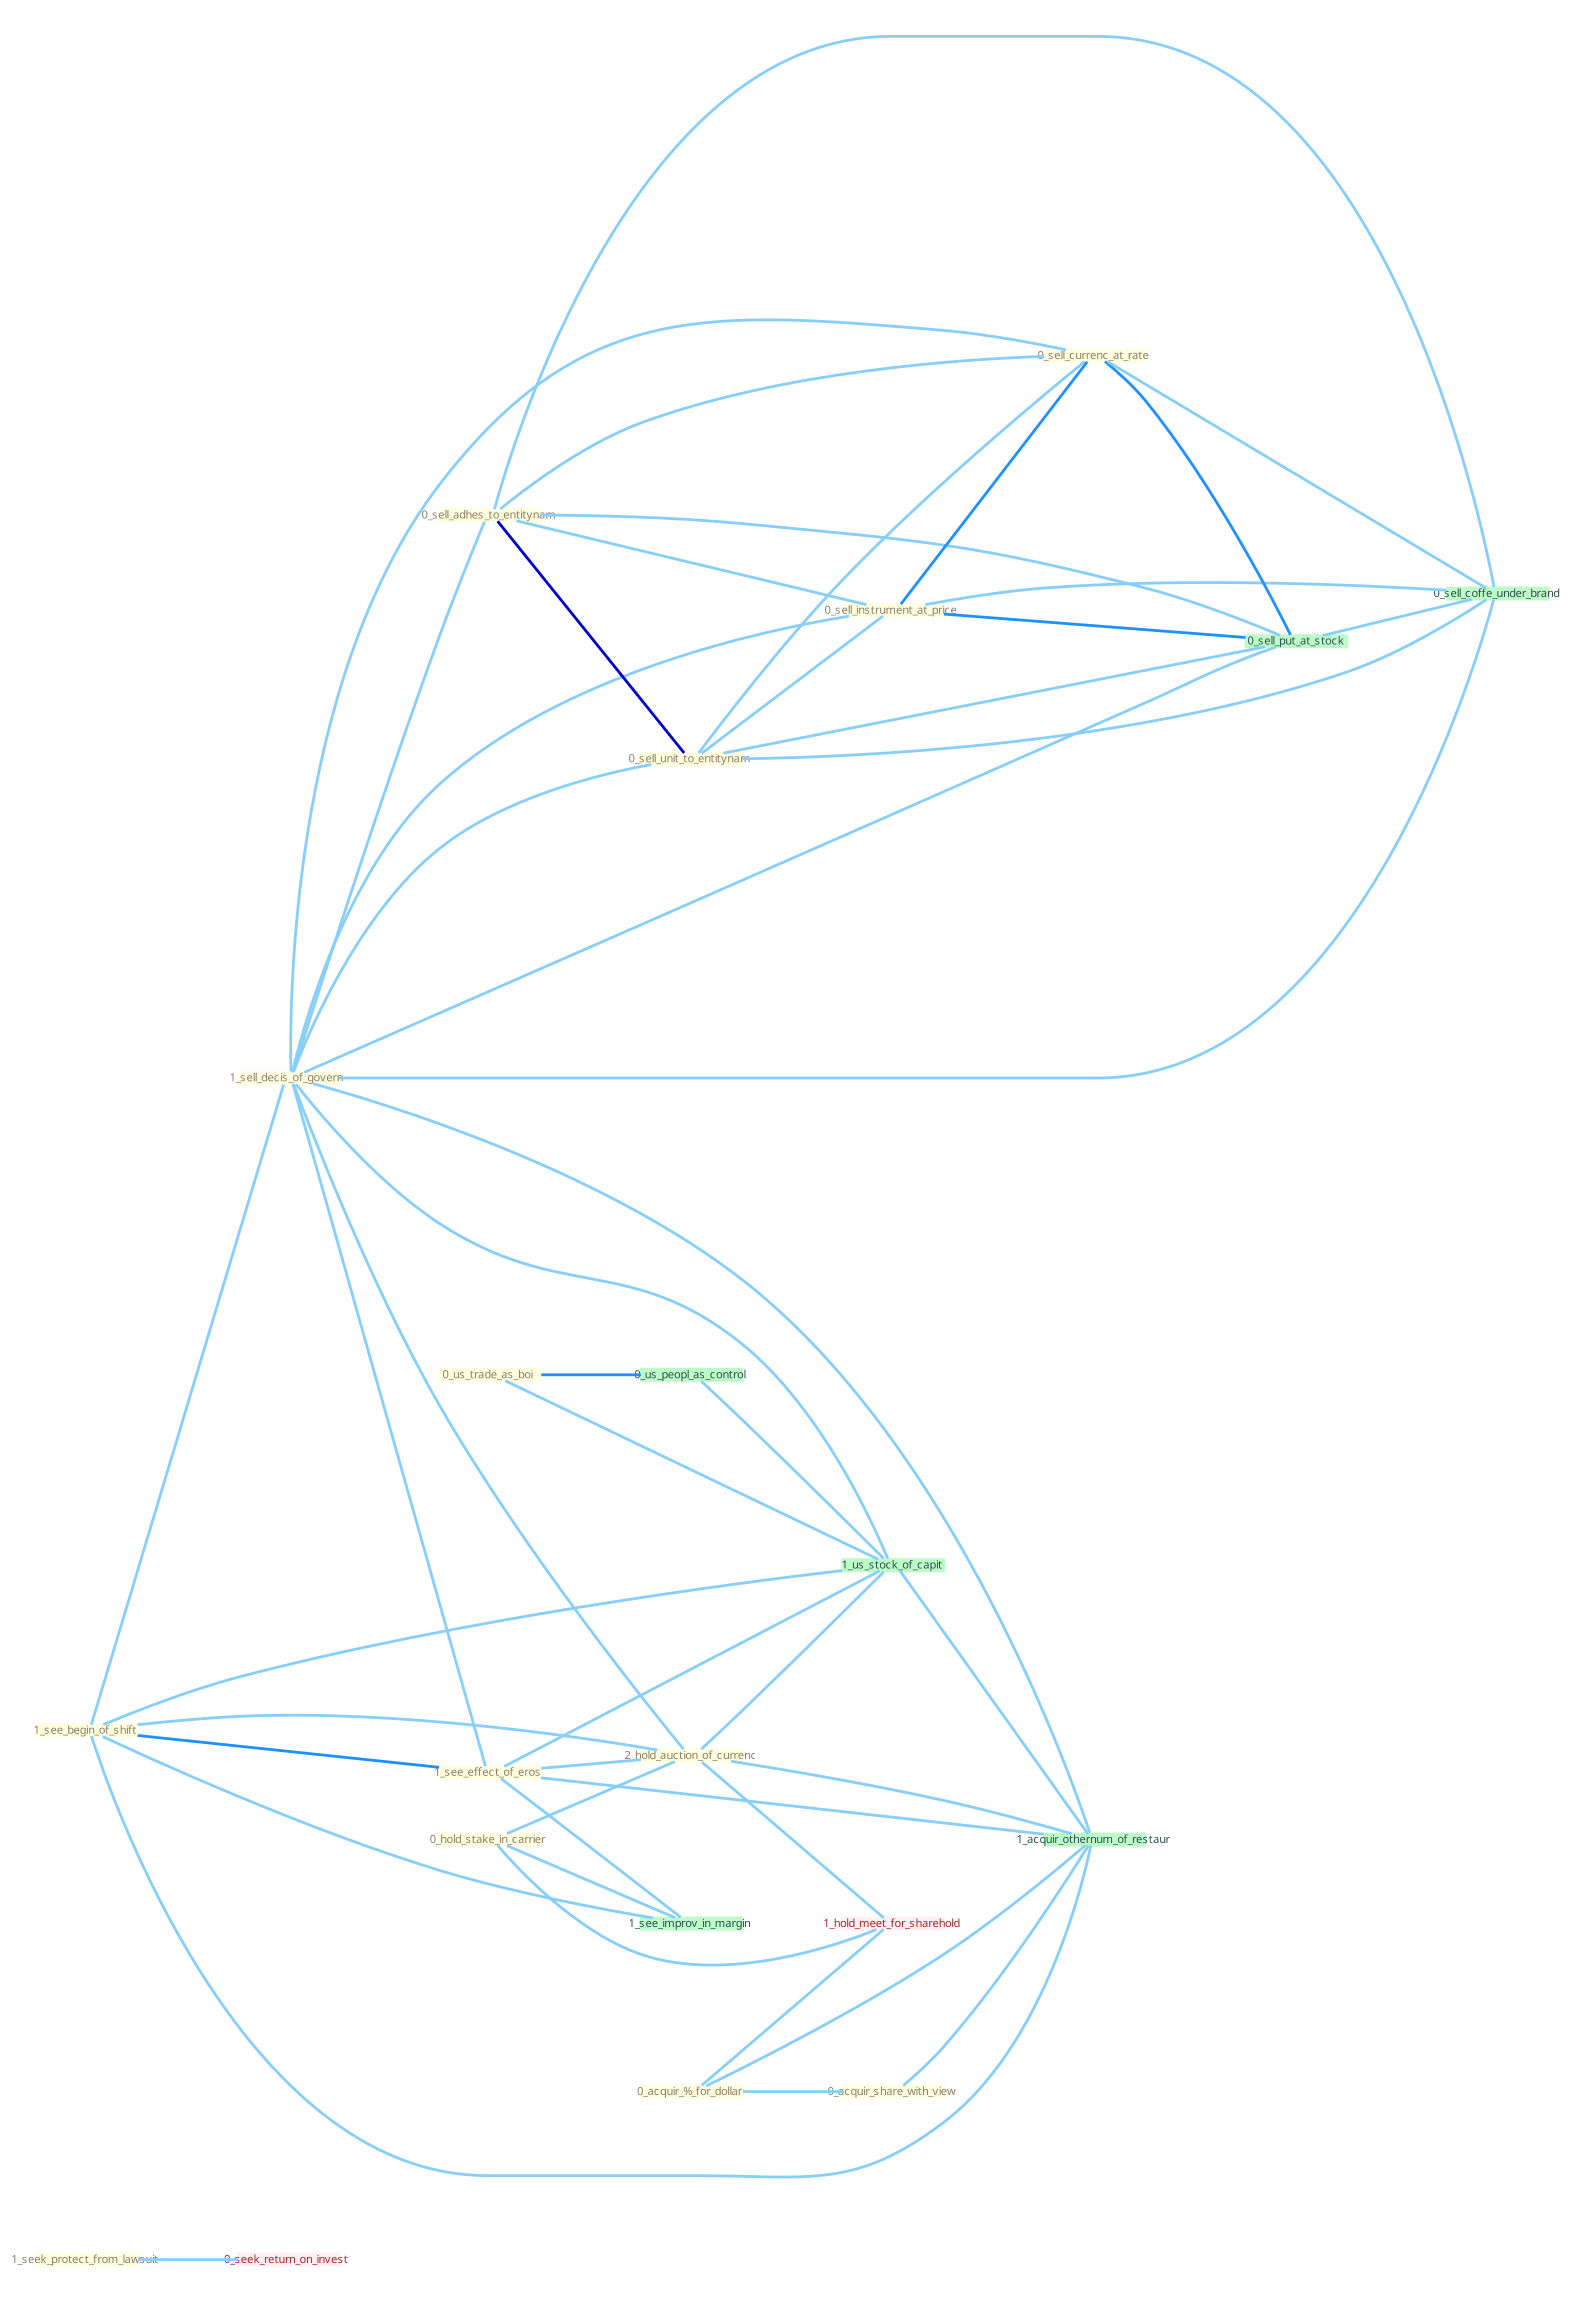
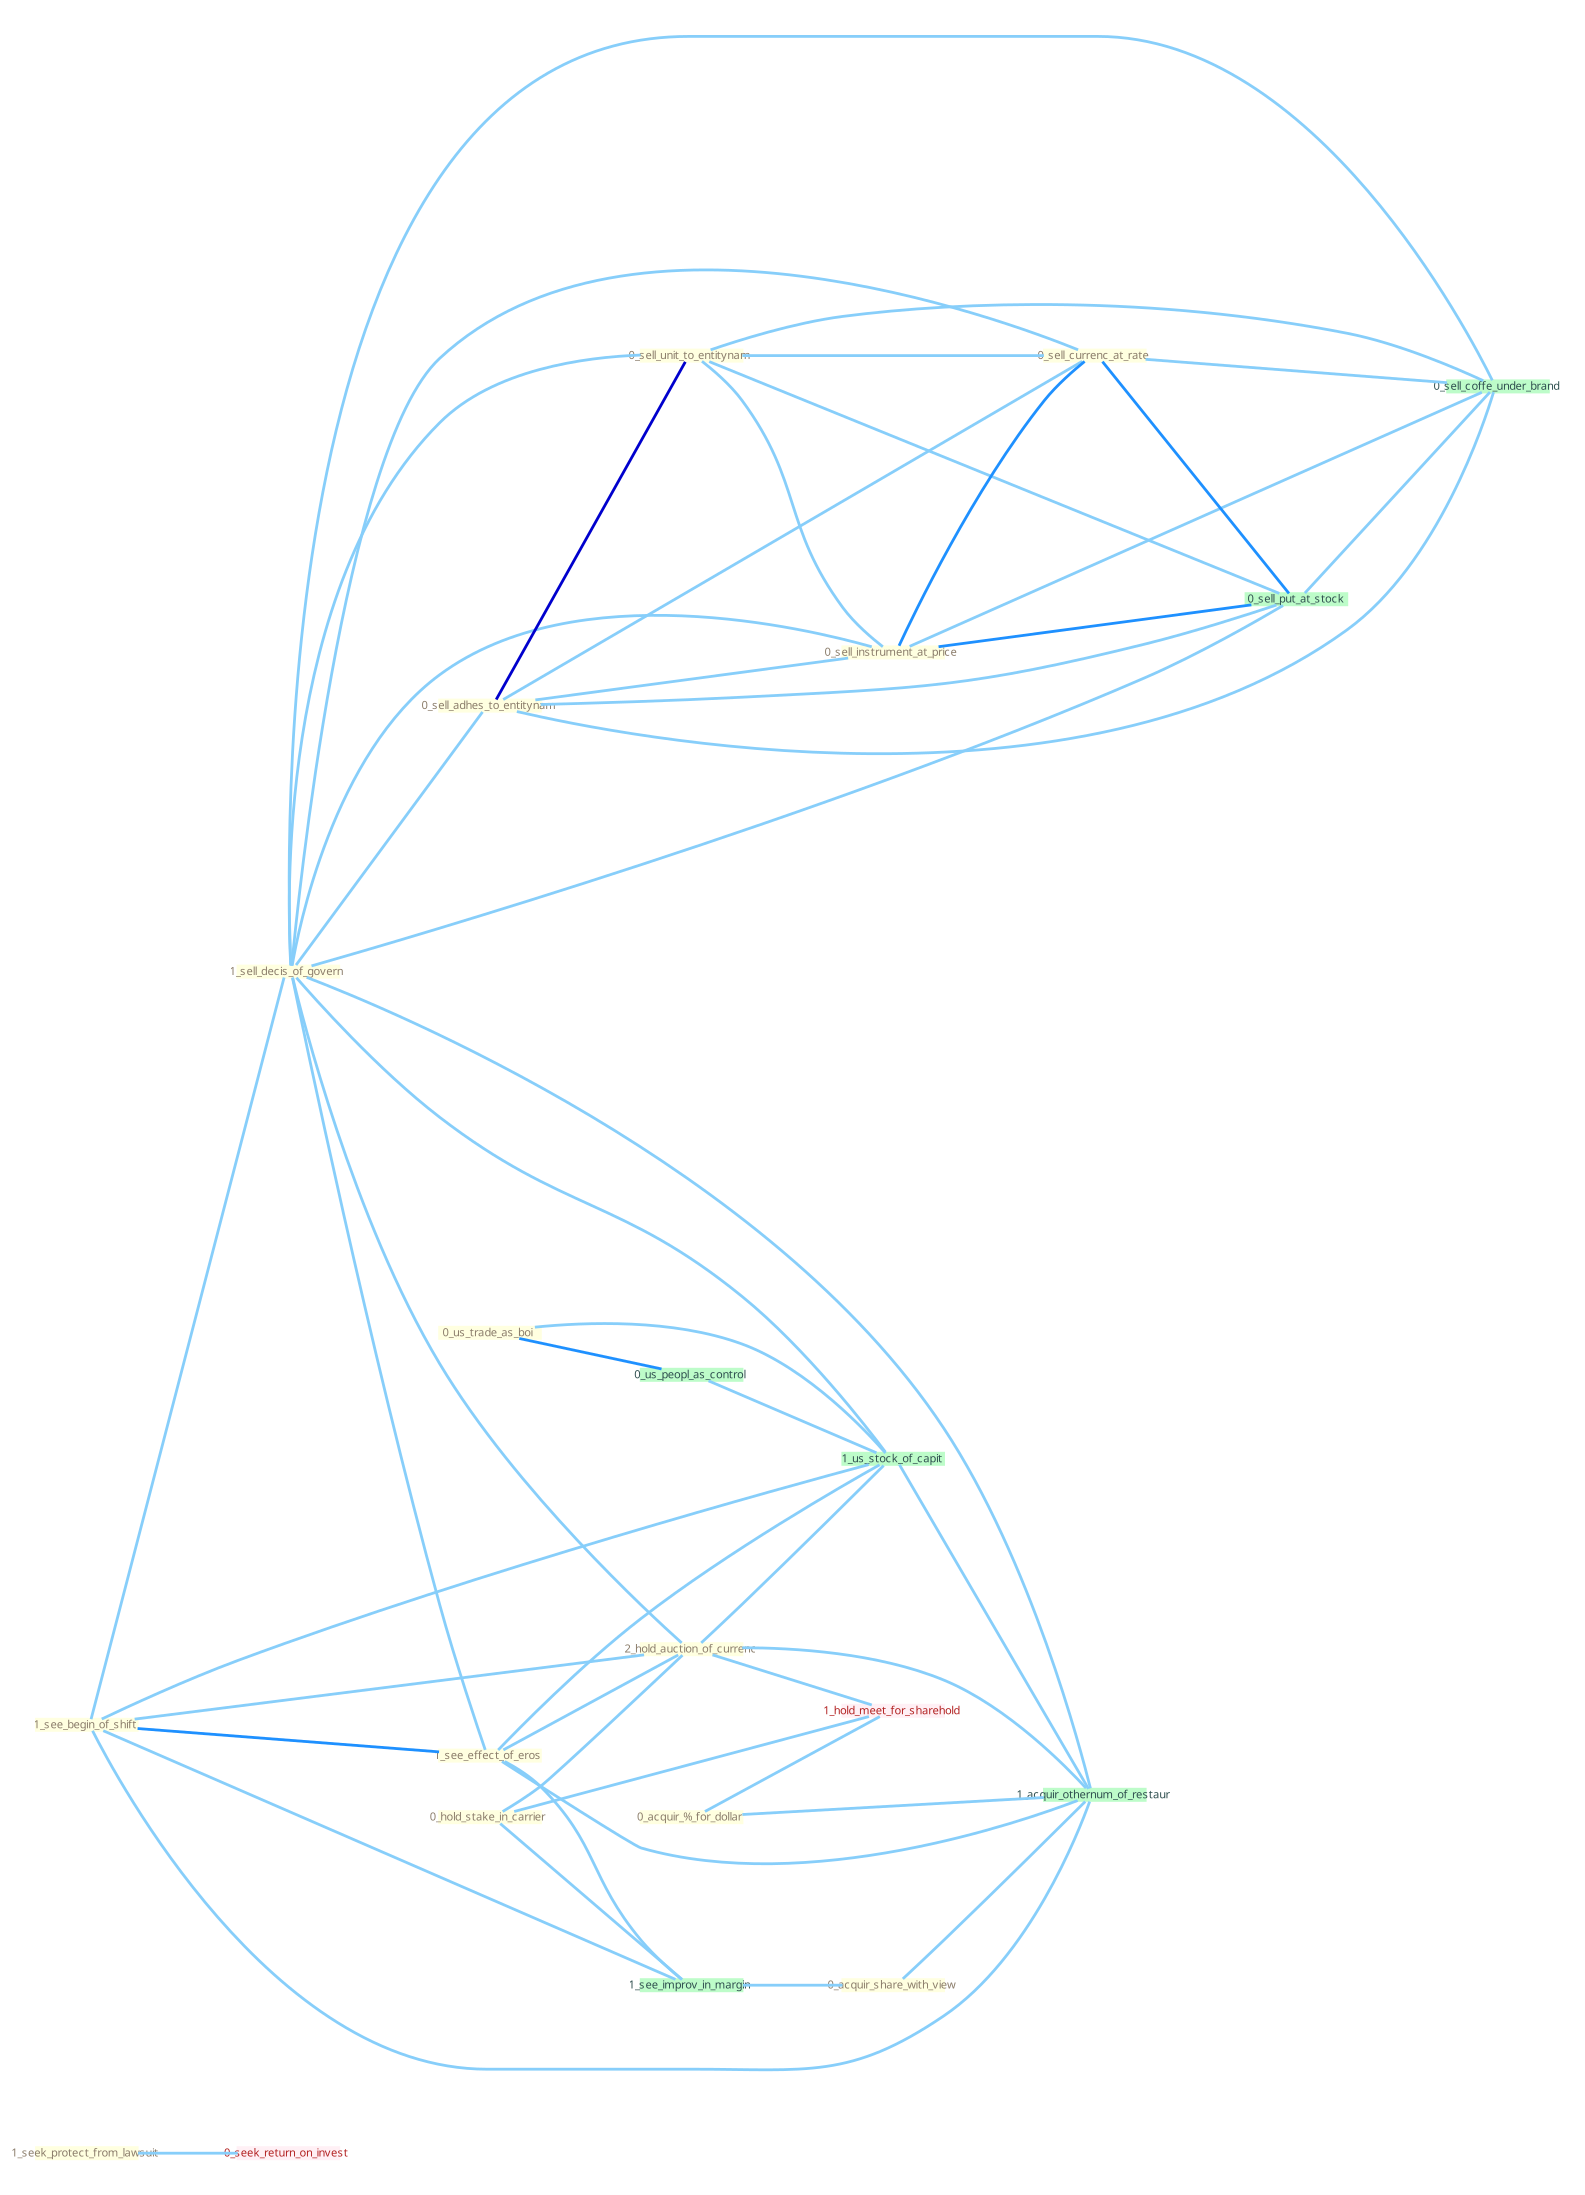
(793, 2092) -> (793, 1985)
